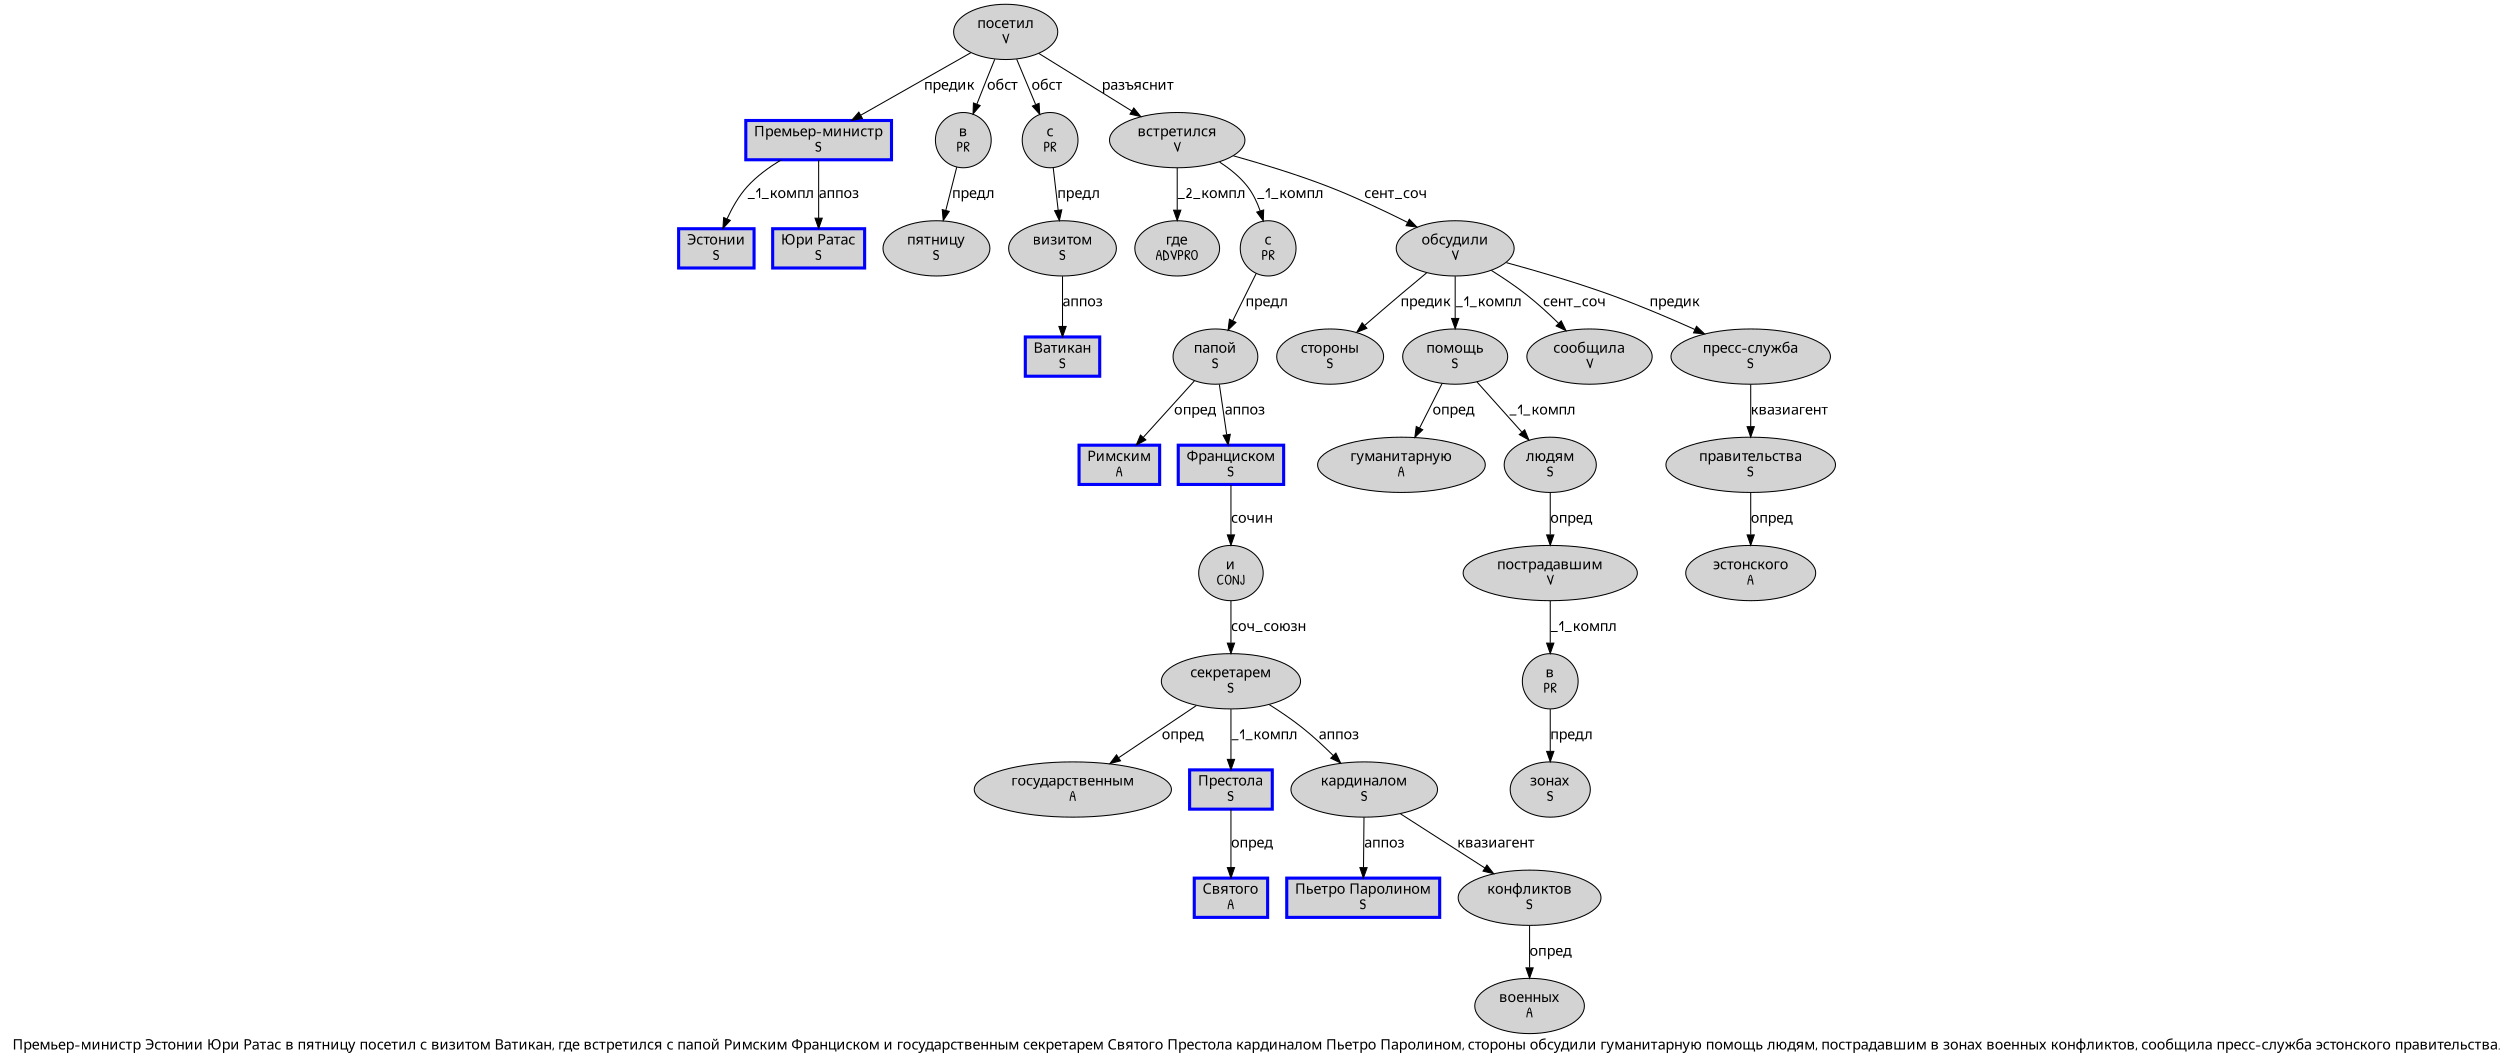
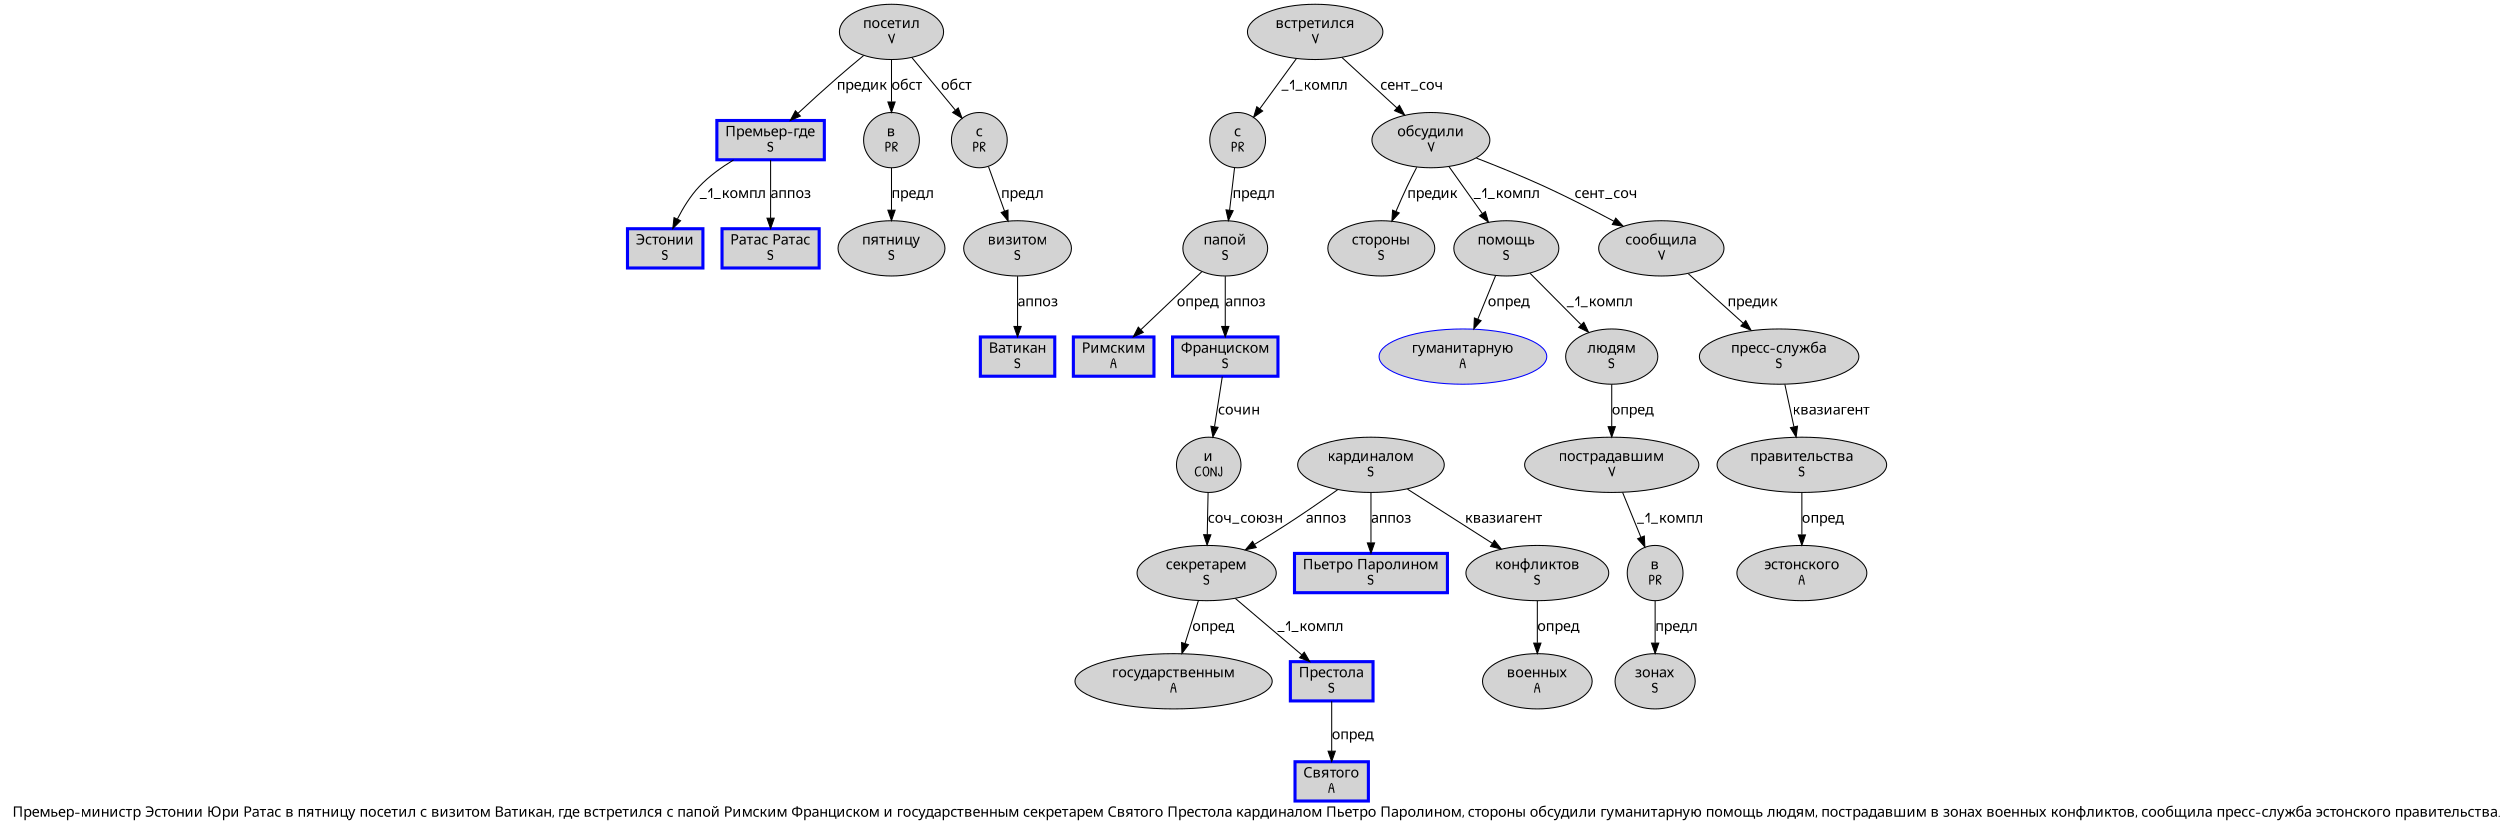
(1085, 82) -> none
(819, 140) -> (771, 140)
(819, 248) -> (771, 248)
(1177, 248) -> none
(1602, 292) -> (1716, 298)
(1401, 465) -> (1463, 357)
(1303, 728) -> (1297, 518)
